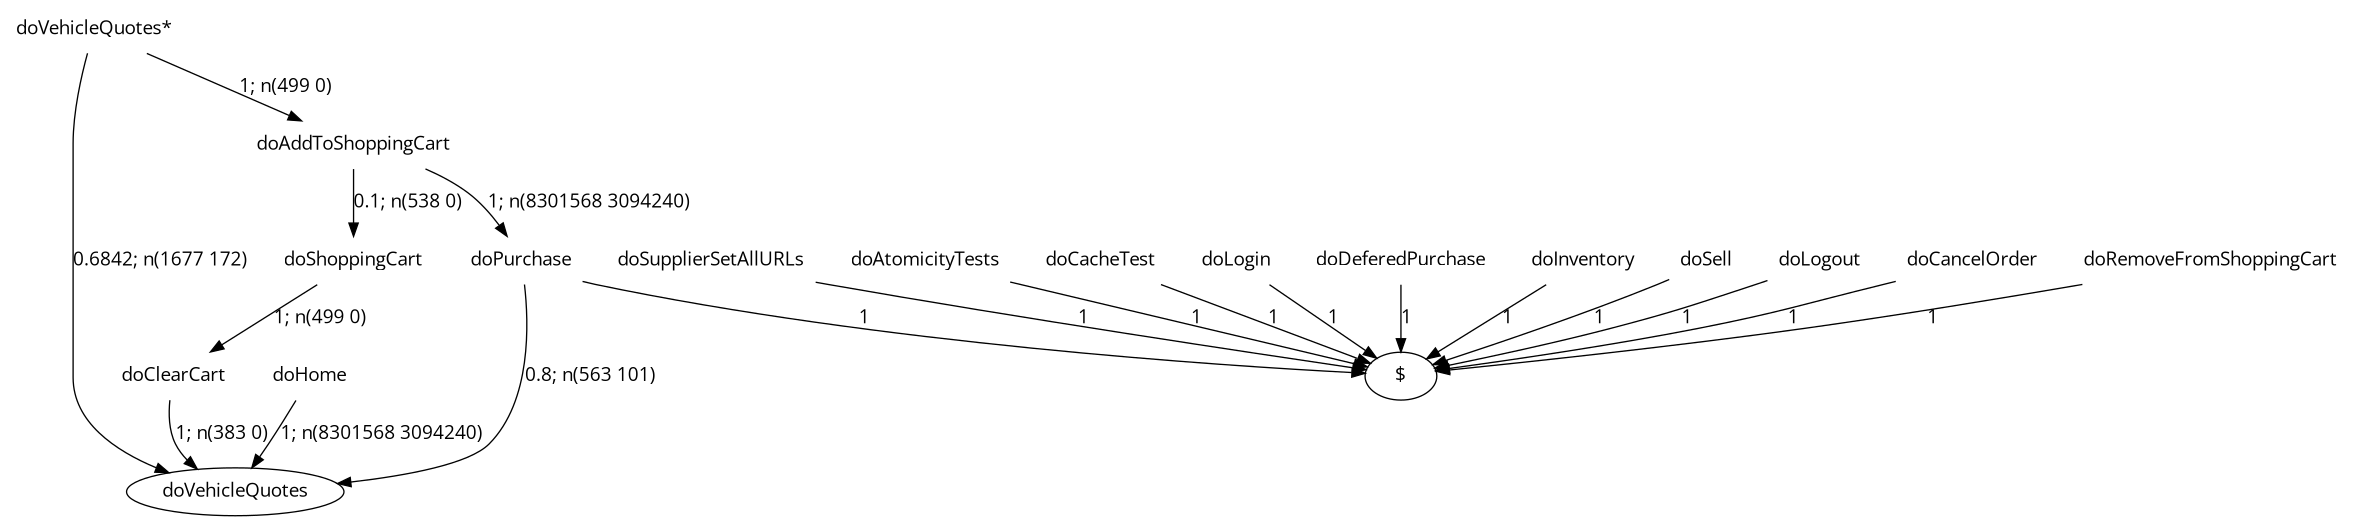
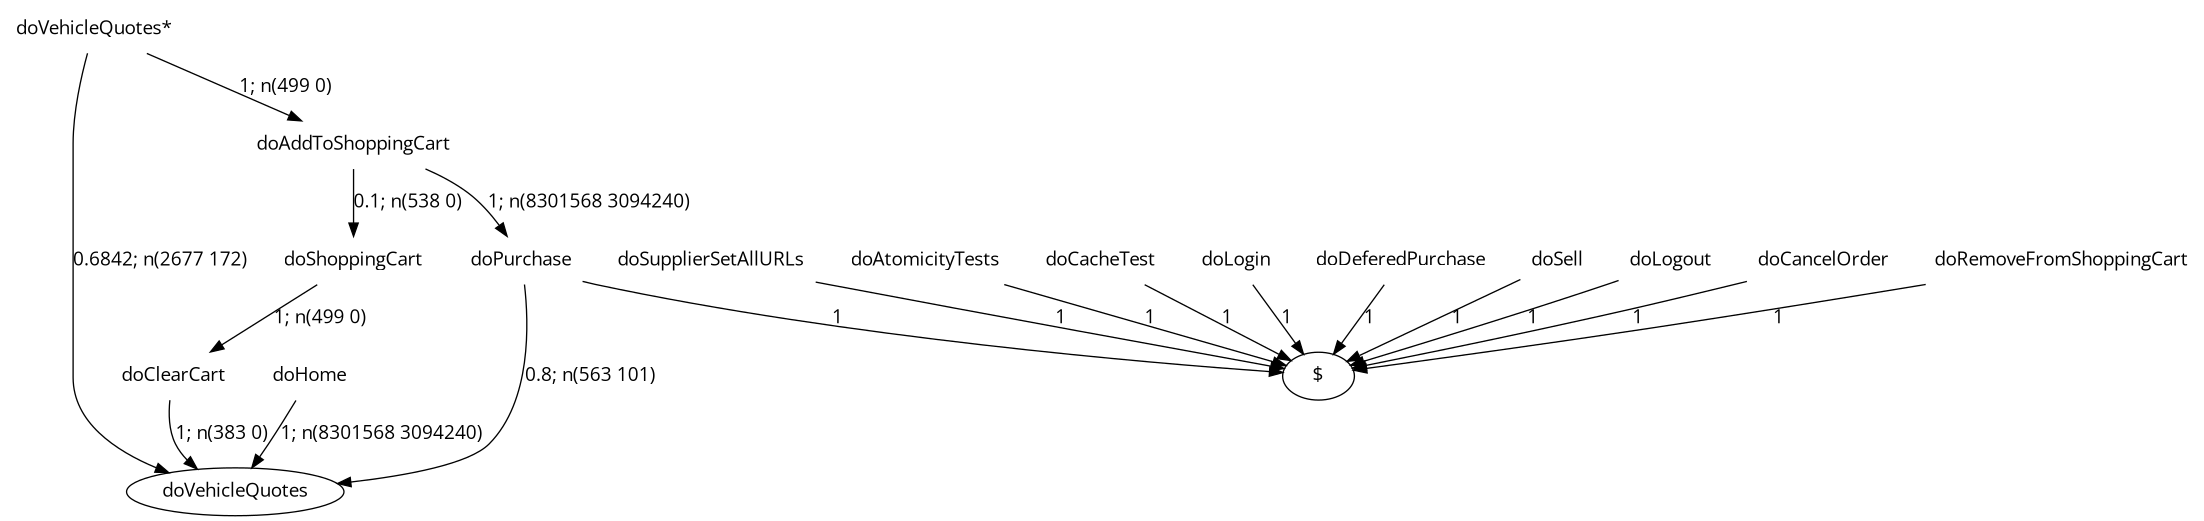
(161, 261) -> (161, 261)
(1583, 261) -> none
